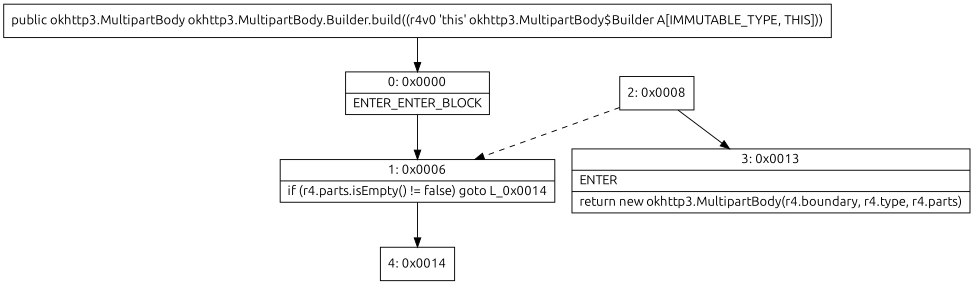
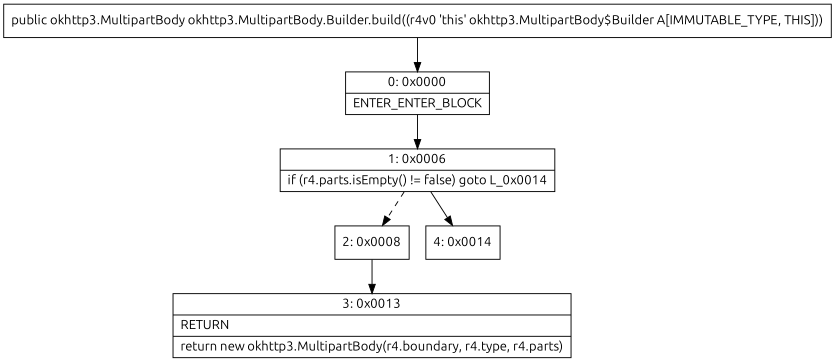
(552, 132) -> (396, 205)
(599, 180) -> (205, 325)
